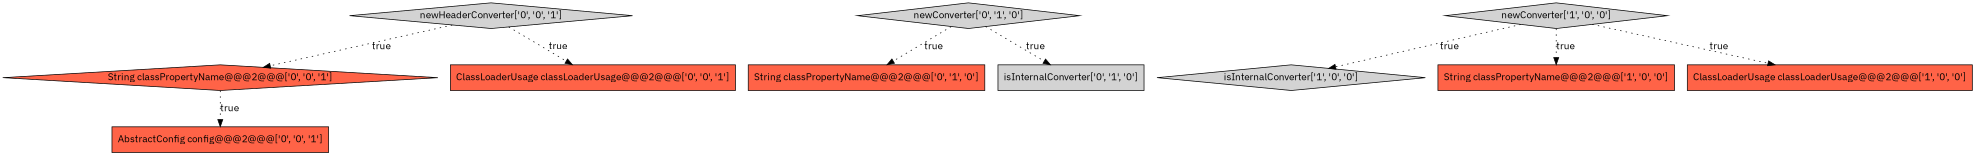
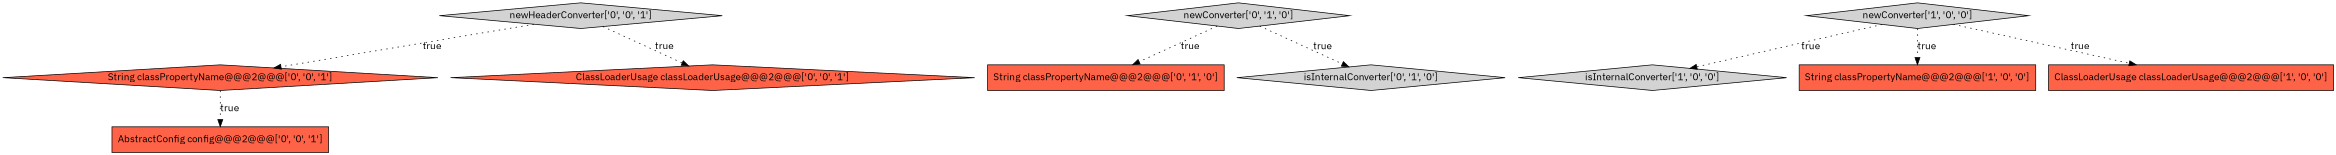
(593, 78) -> (713, 78)
(1071, 78) -> (1371, 78)
